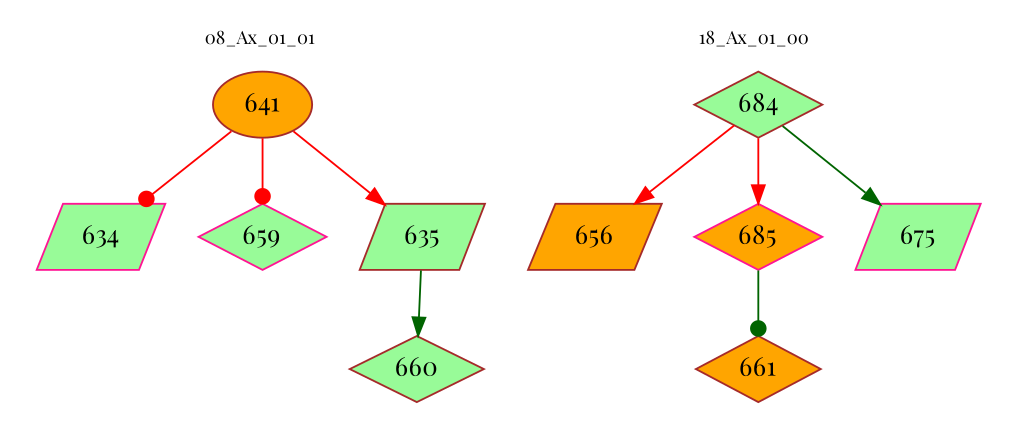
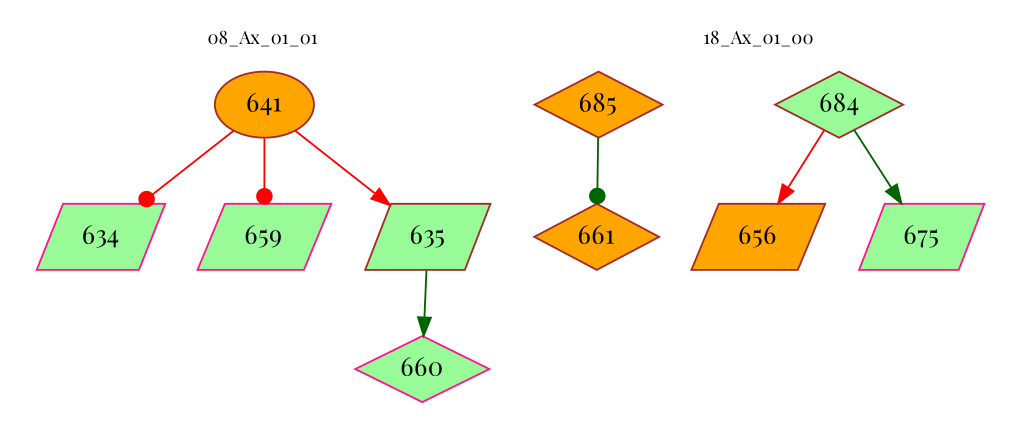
(758, 162) -> none
(263, 237) -> (264, 237)
(758, 237) -> (599, 105)
(417, 369) -> (422, 369)
